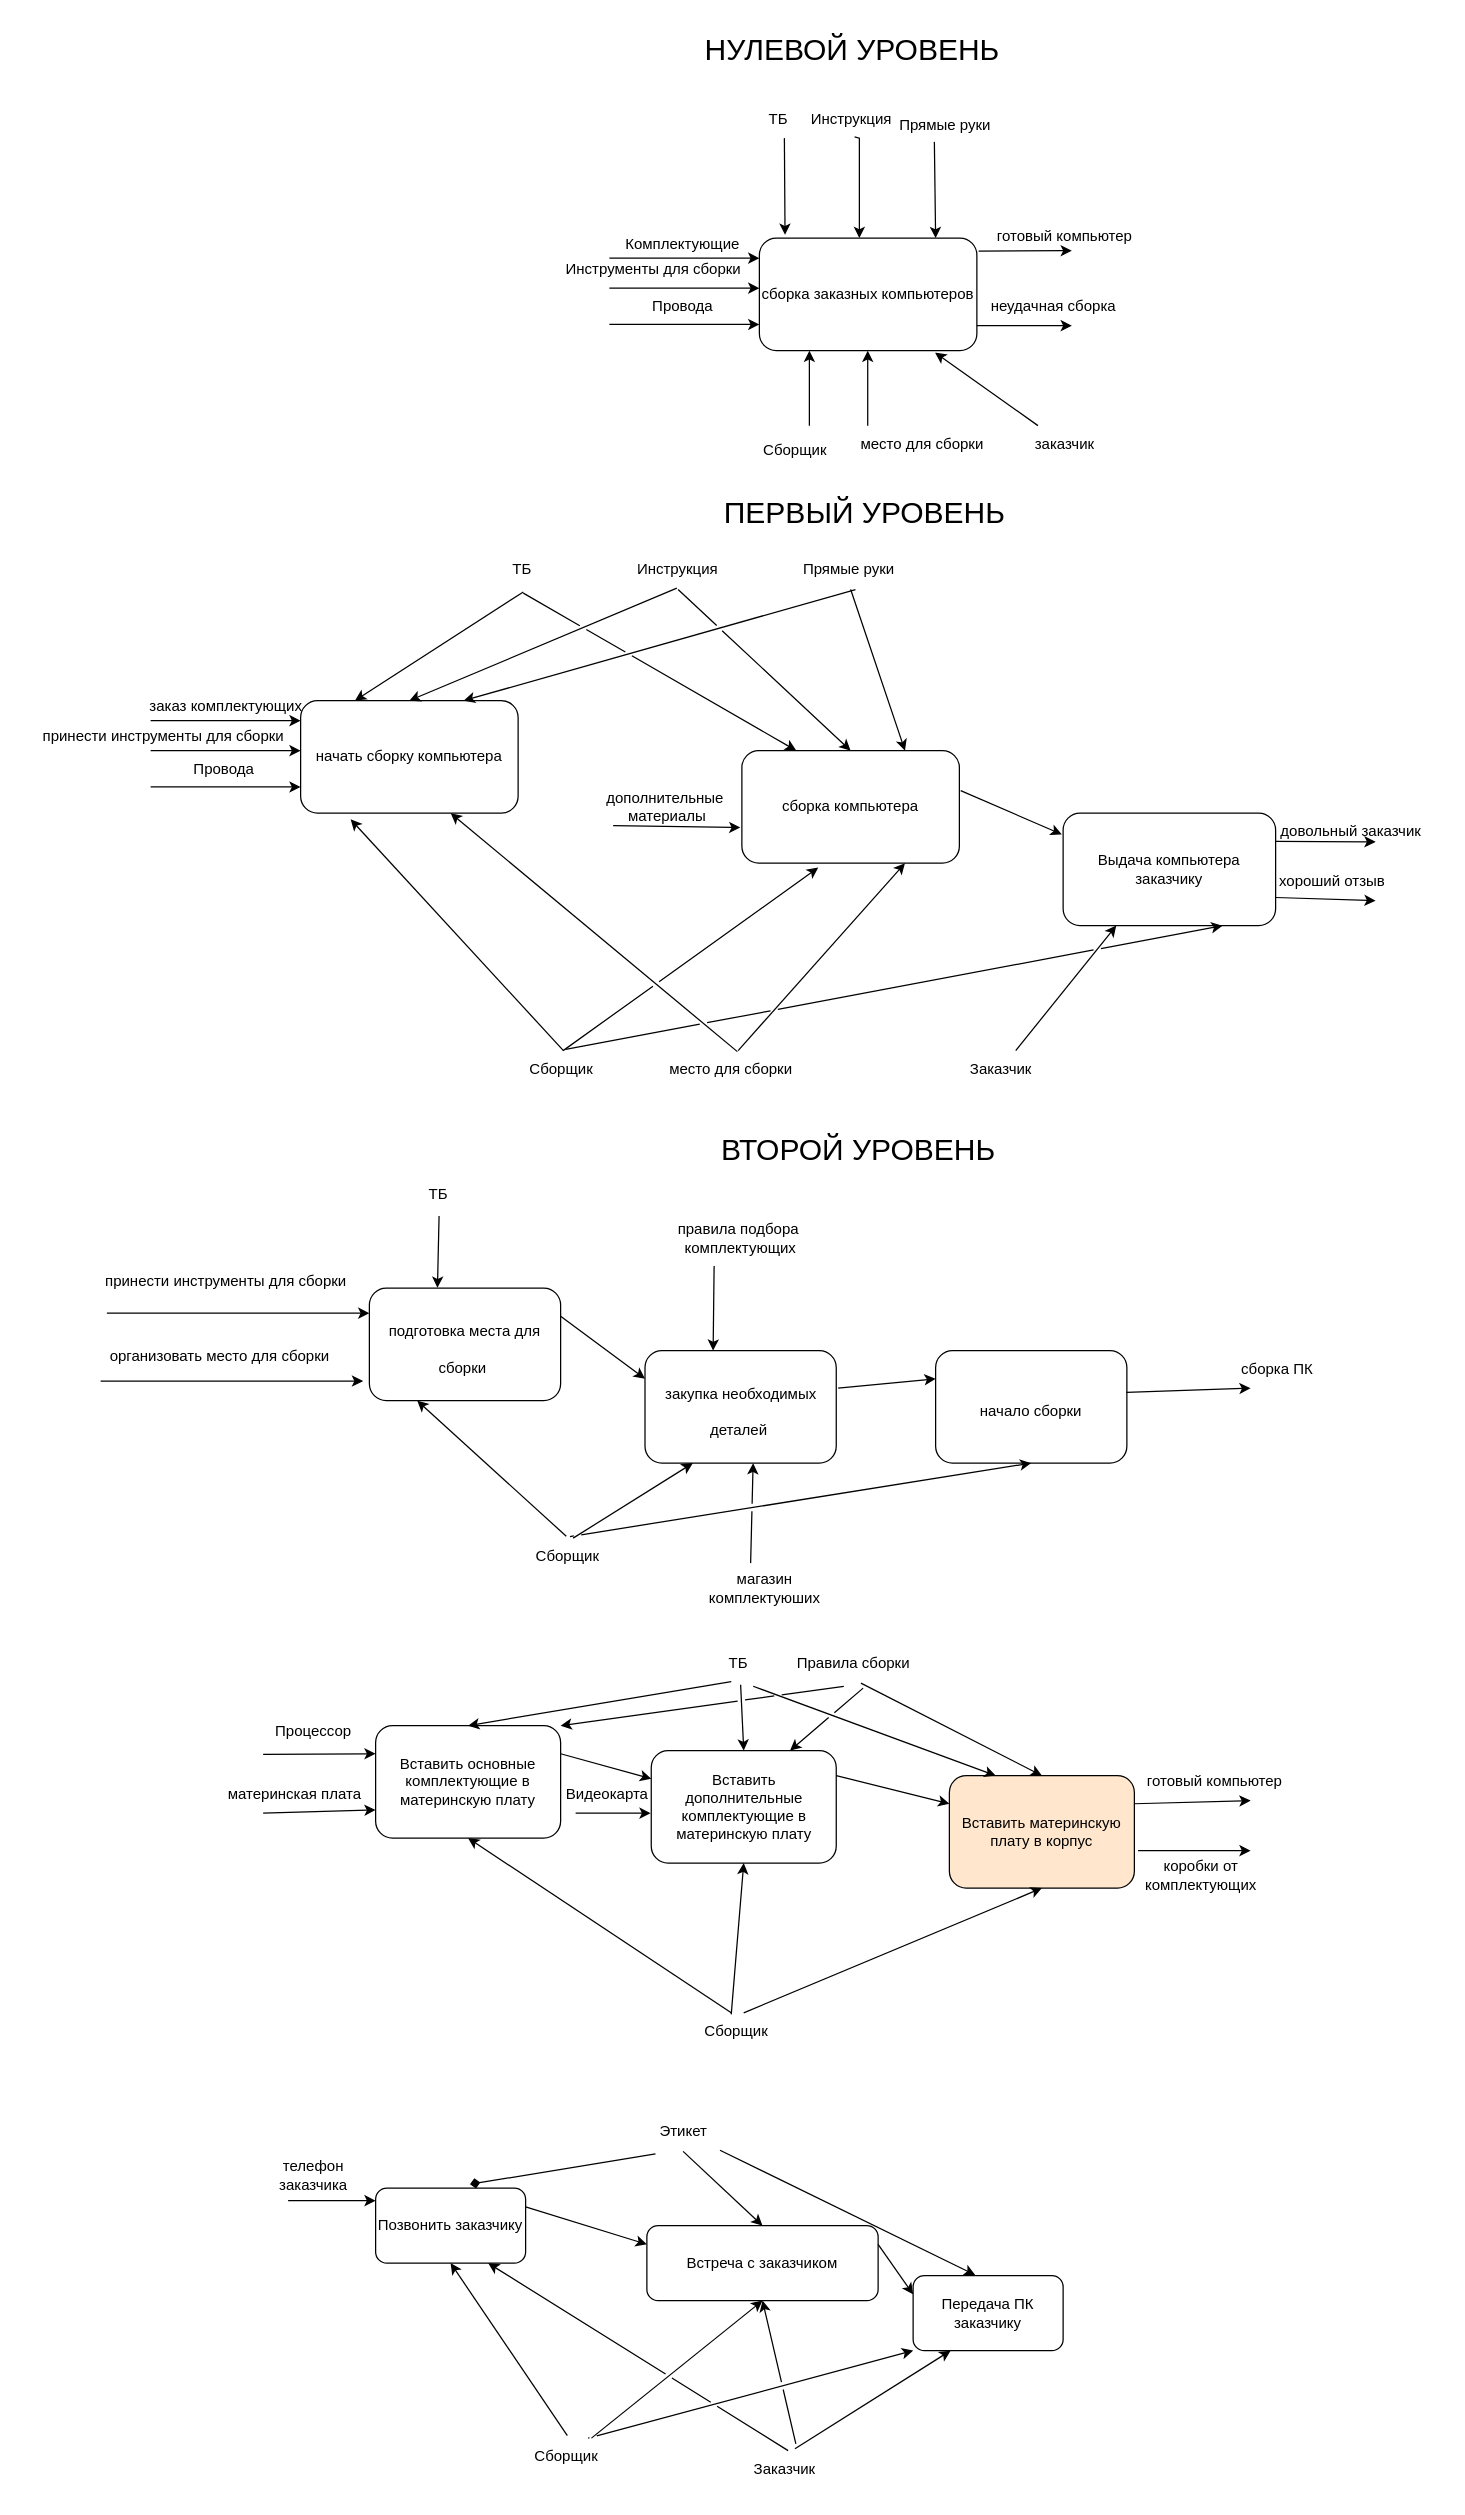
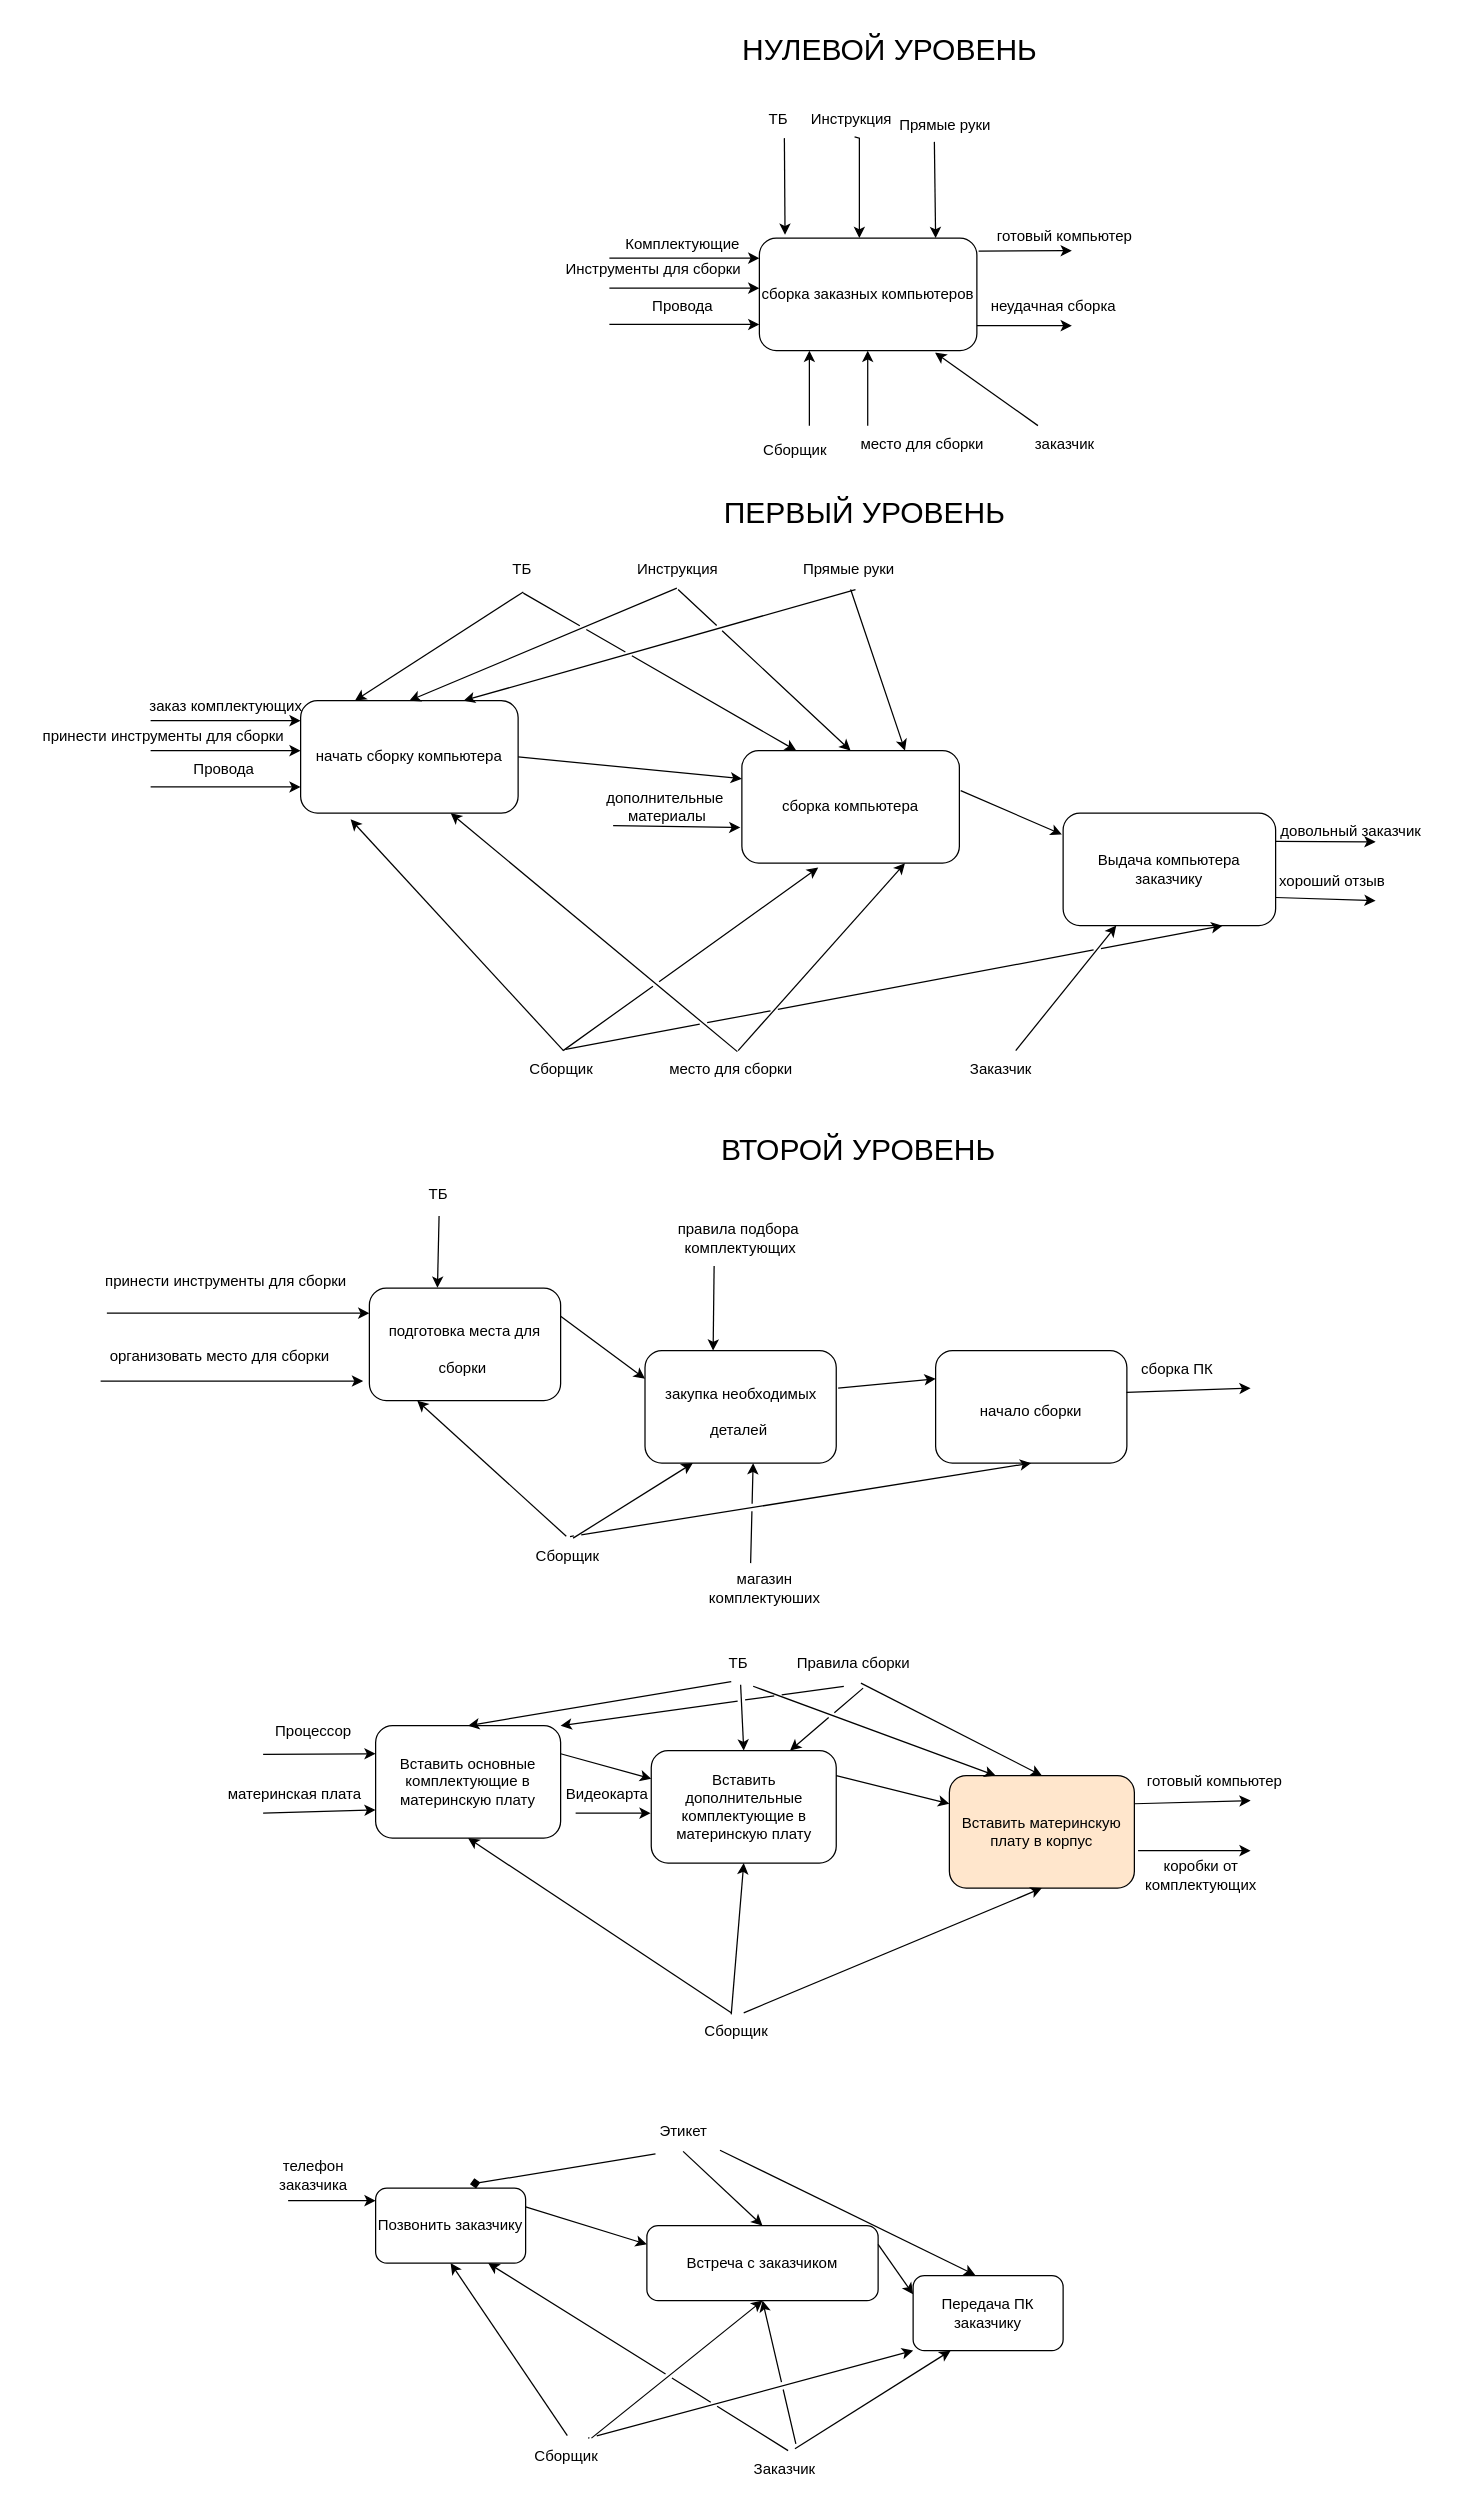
(852, 51) -> (889, 51)
none -> (626, 767)
(1277, 1369) -> (1177, 1369)
